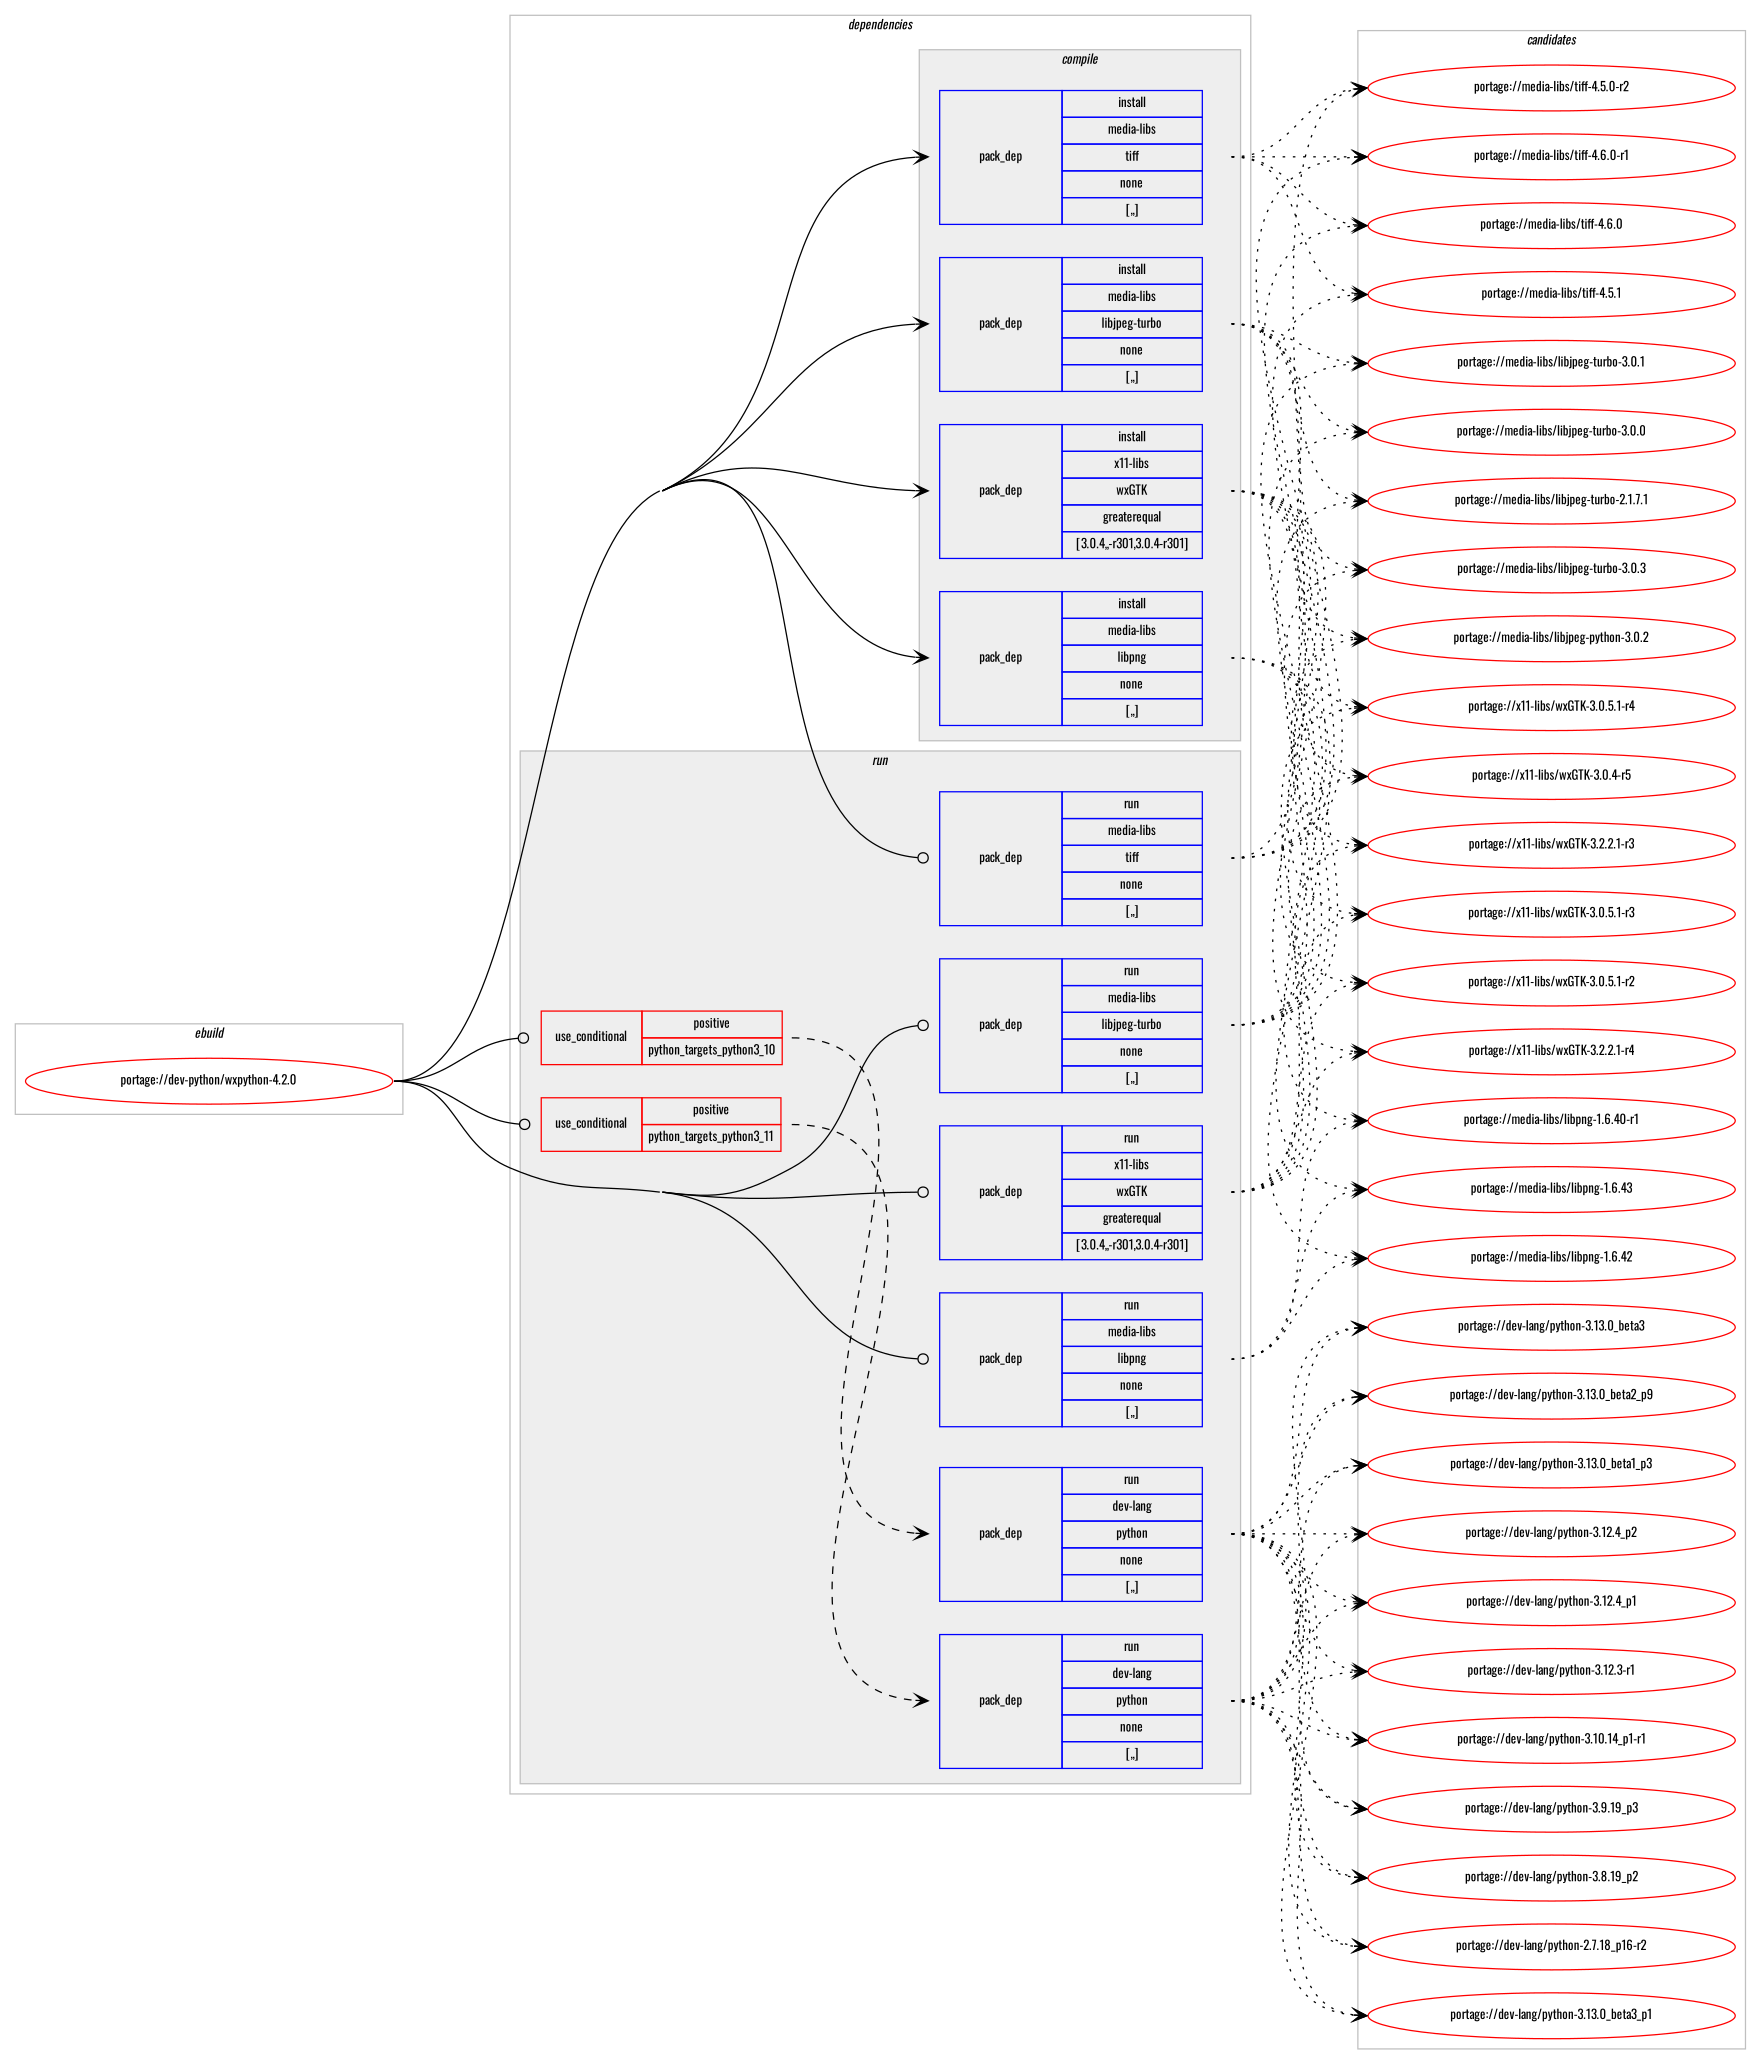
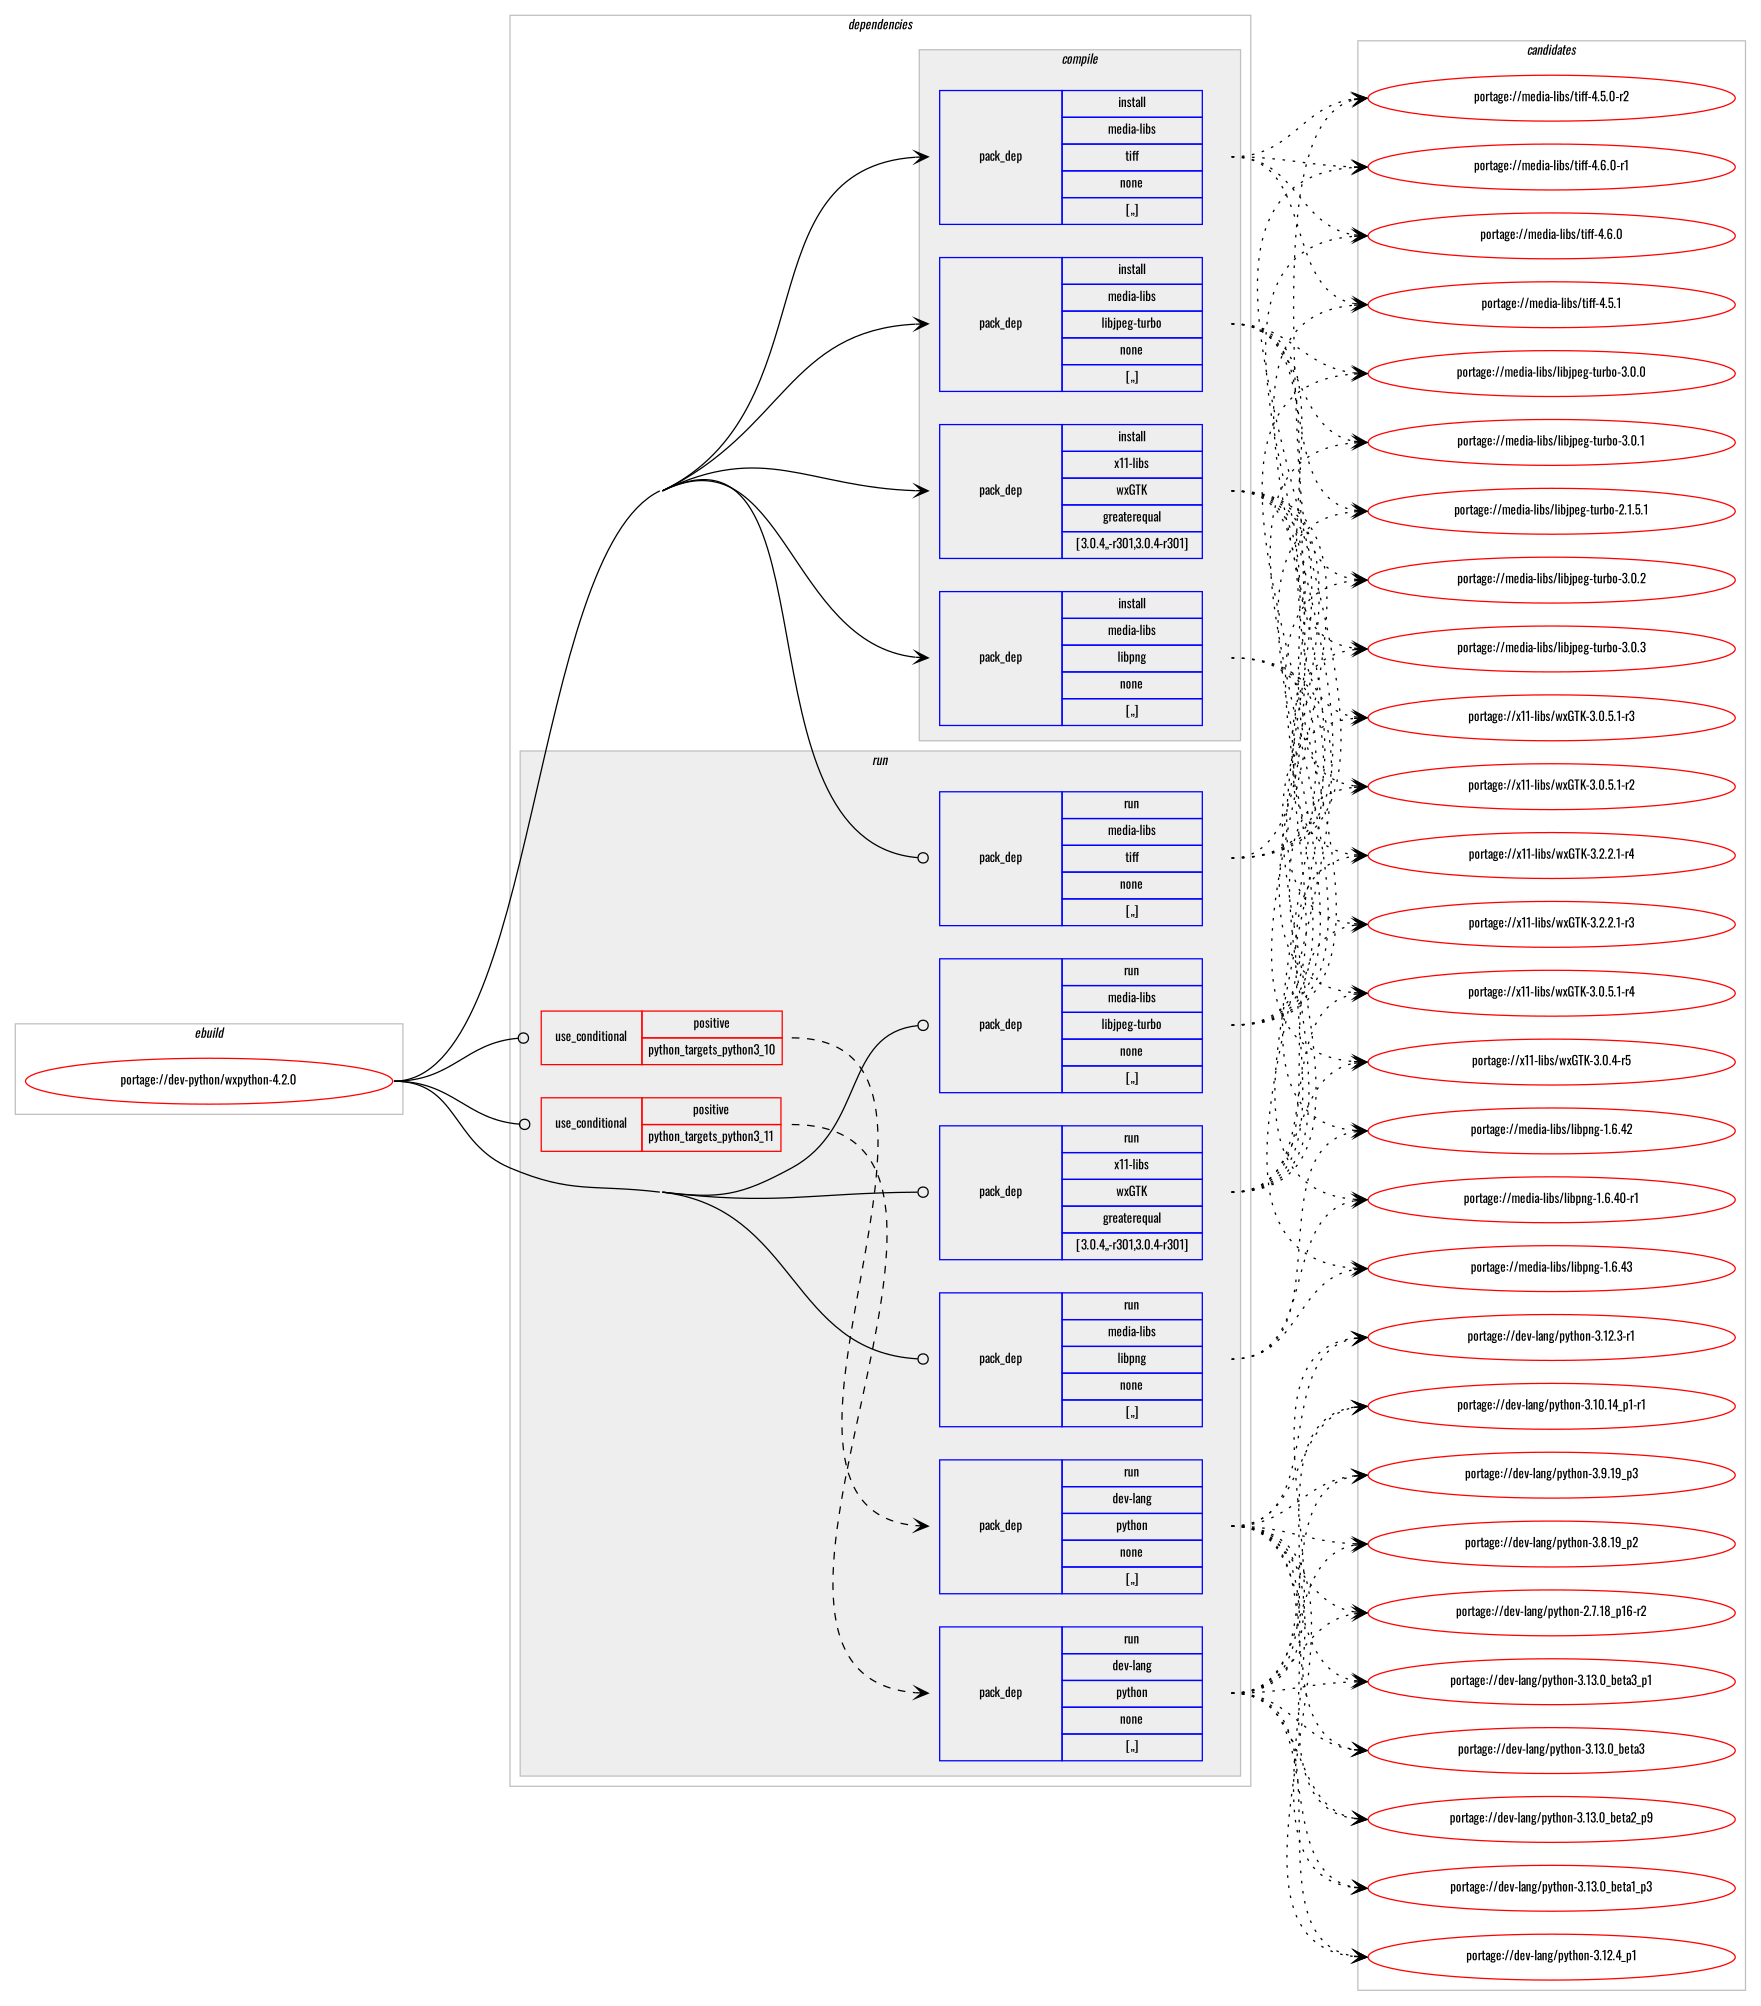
(1552, 501) -> (1552, 511)
(1552, 639) -> (1552, 580)
(1552, 1534) -> none
